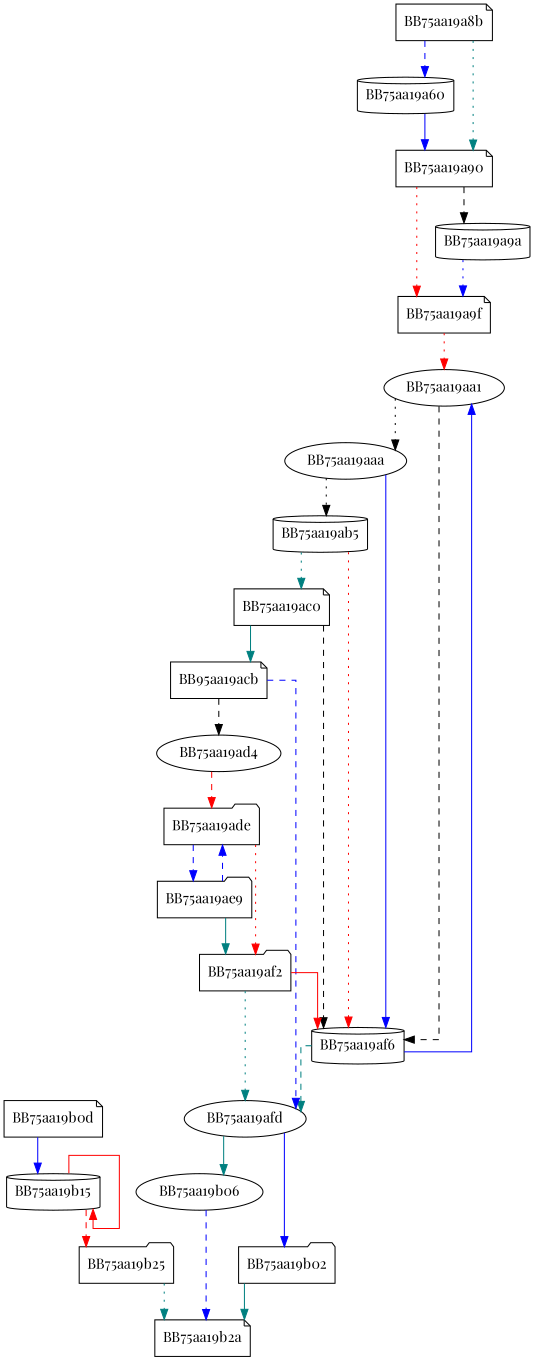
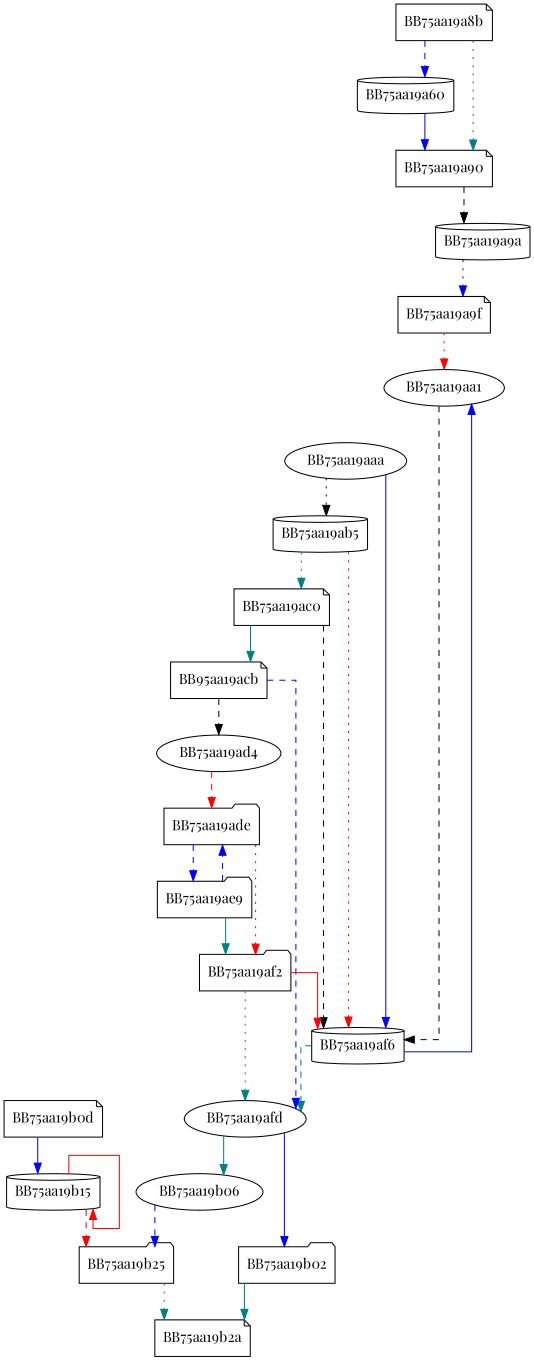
(417, 237) -> none
(395, 419) -> none
(206, 1260) -> (155, 1221)
